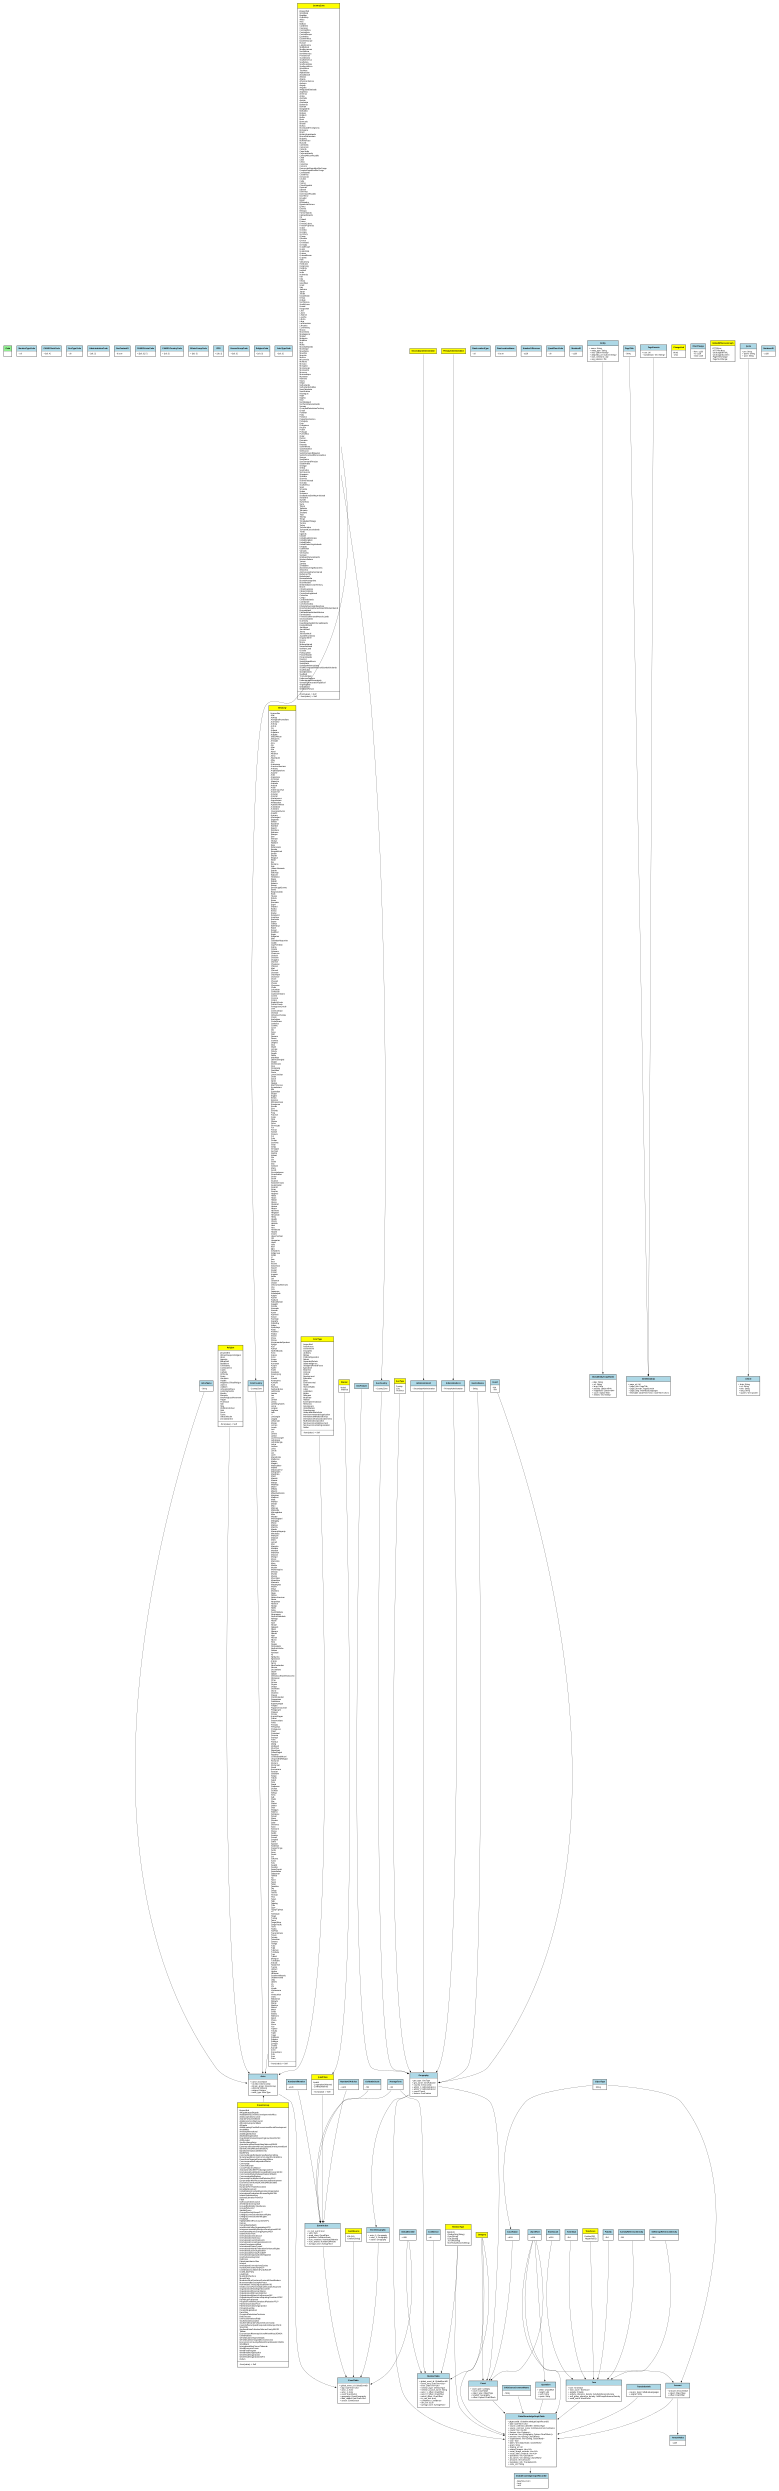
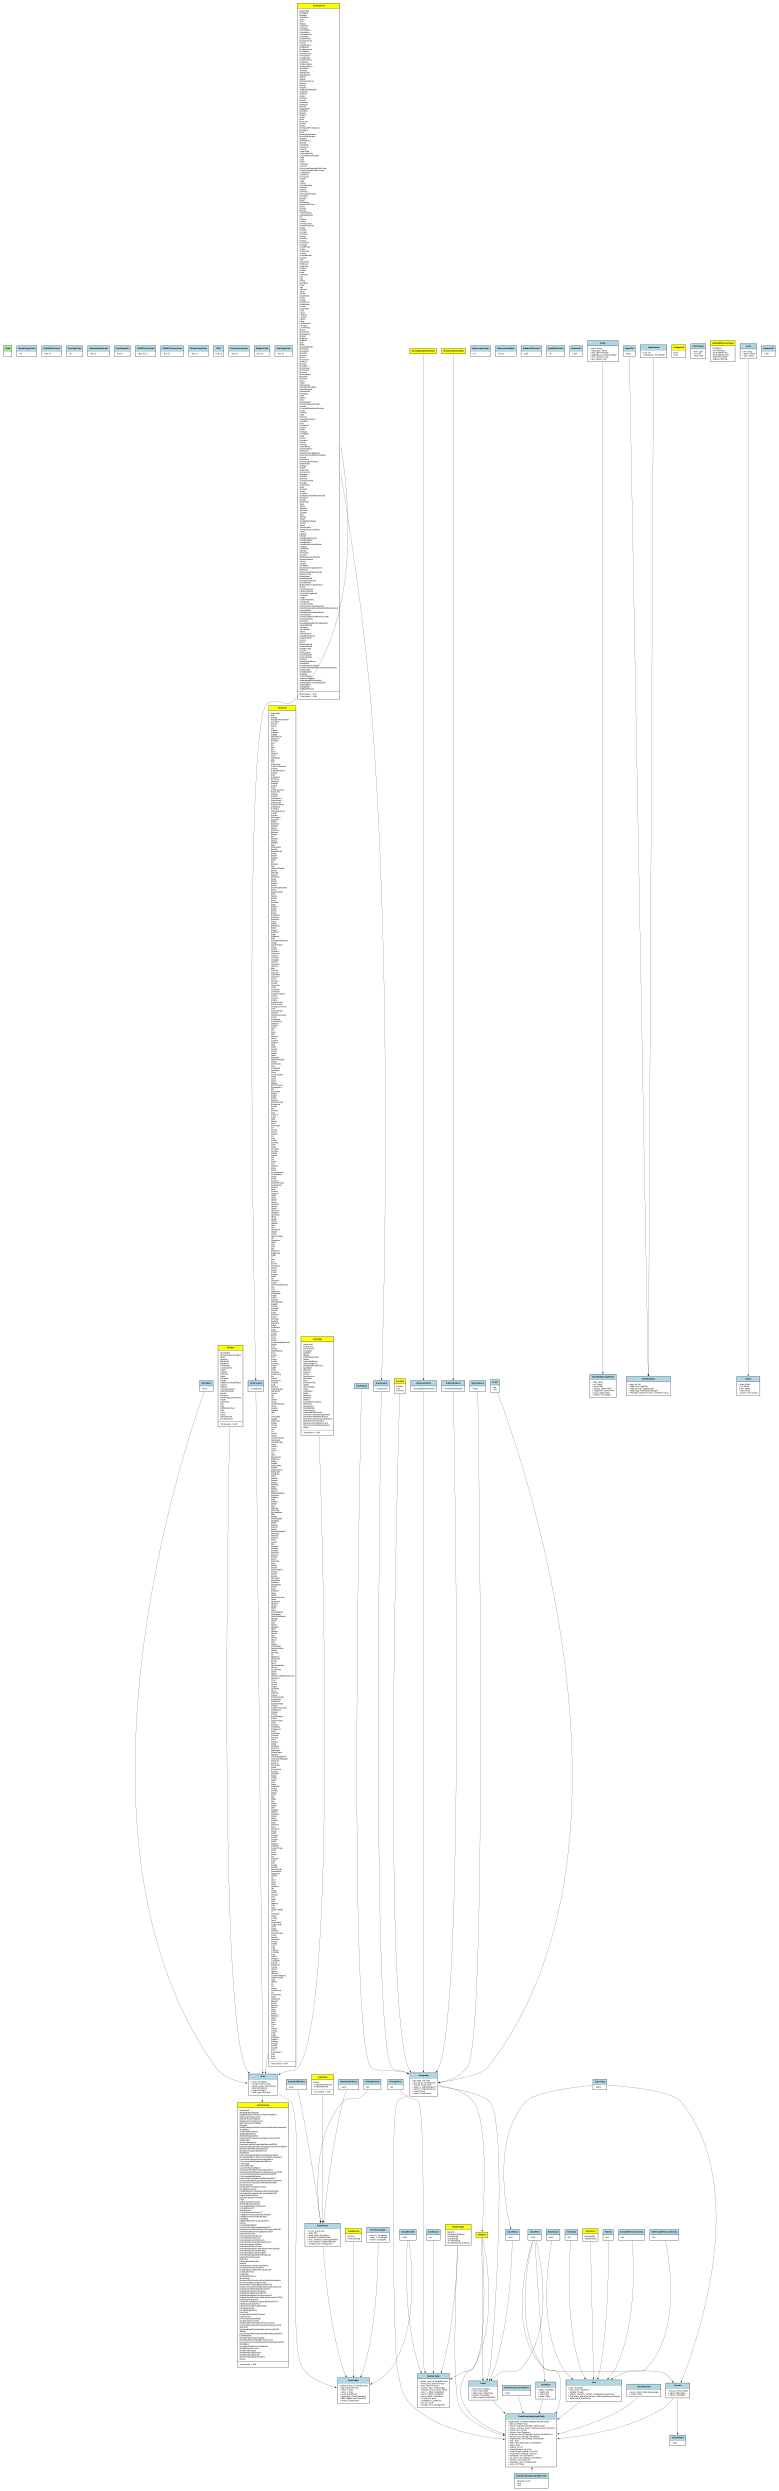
(344, 1386) -> none
(264, 2100) -> (262, 2098)
(324, 2133) -> none
(373, 2153) -> (483, 2145)
(530, 2469) -> (532, 2471)
